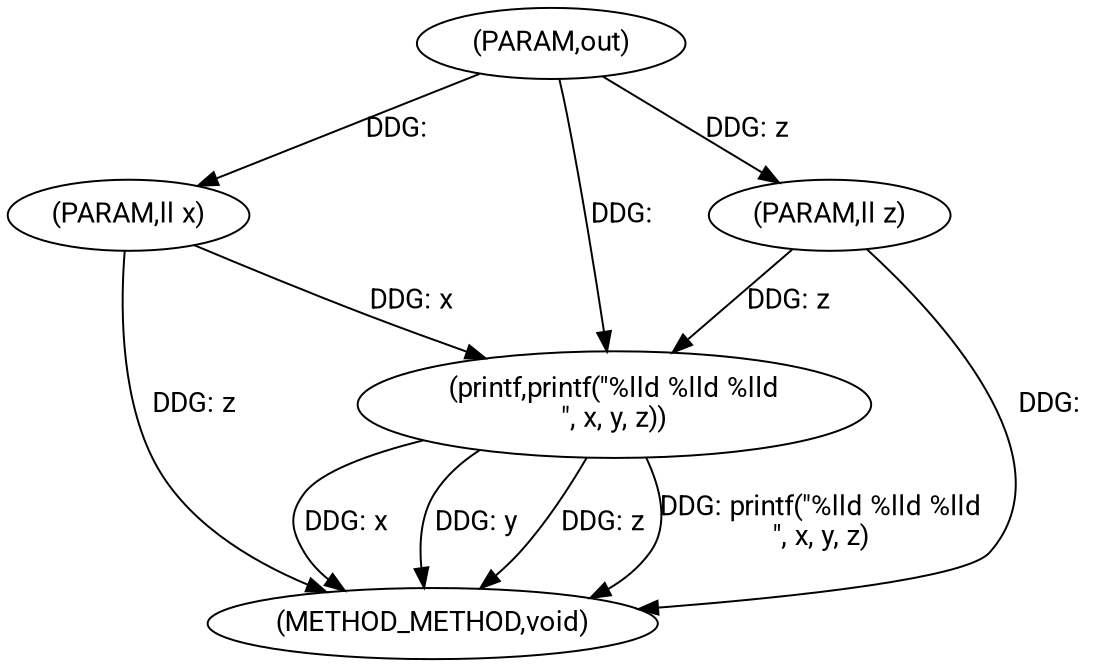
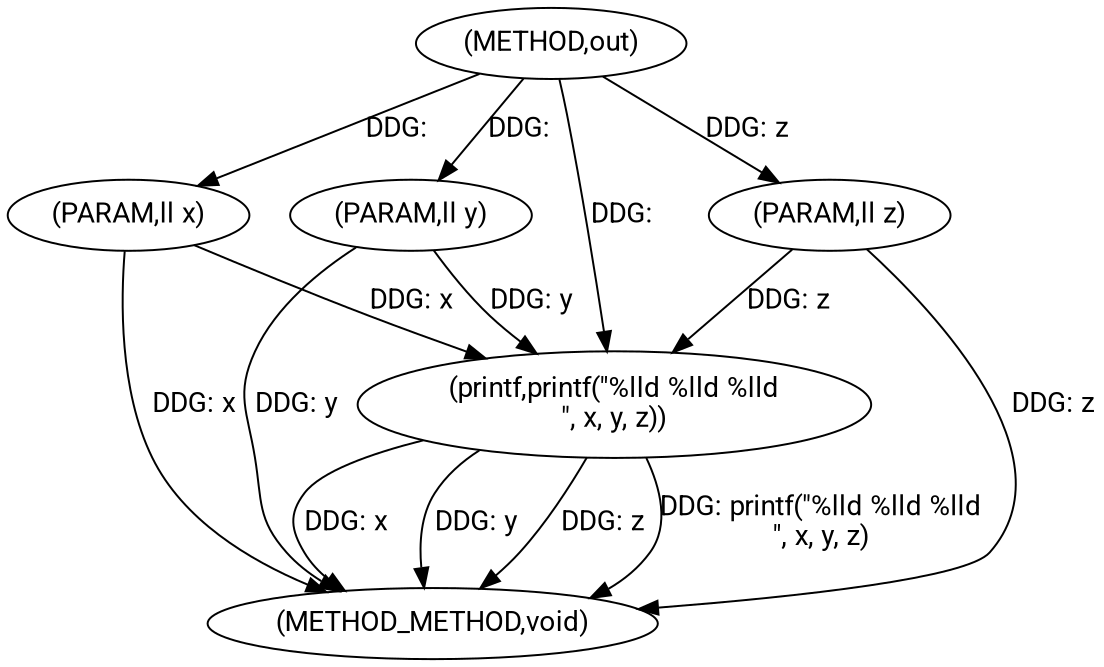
(551, 43) -> (551, 43)
none -> (411, 215)
(195, 405) -> (195, 405)
(1054, 405) -> (1054, 405)
